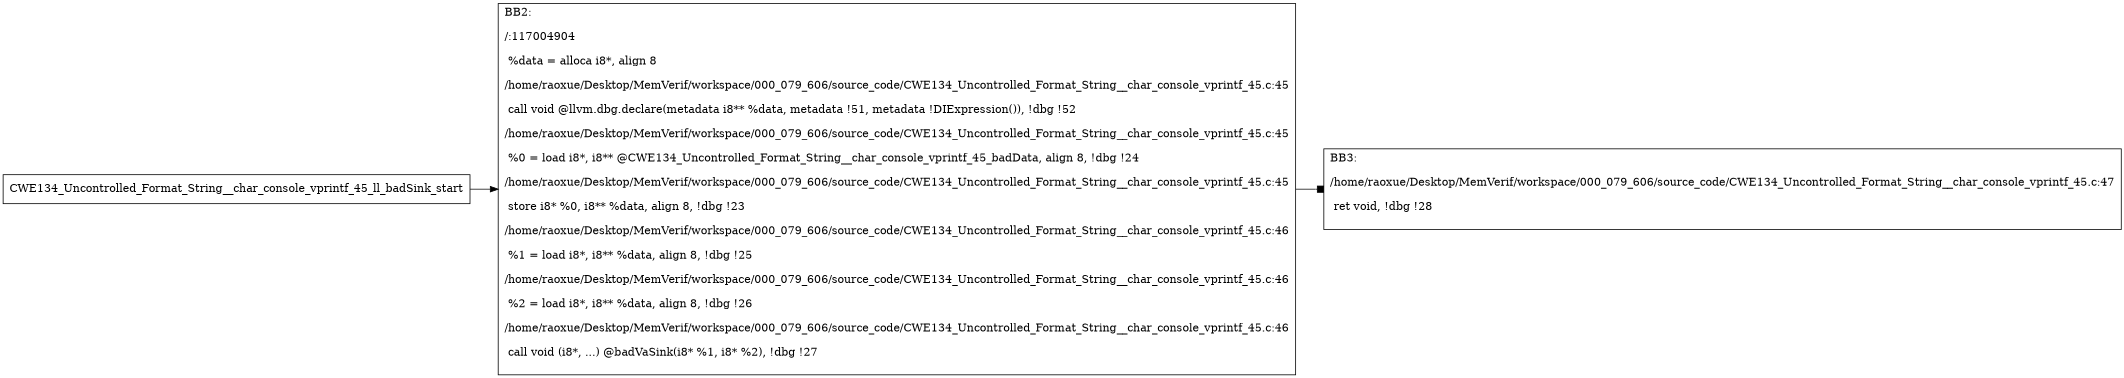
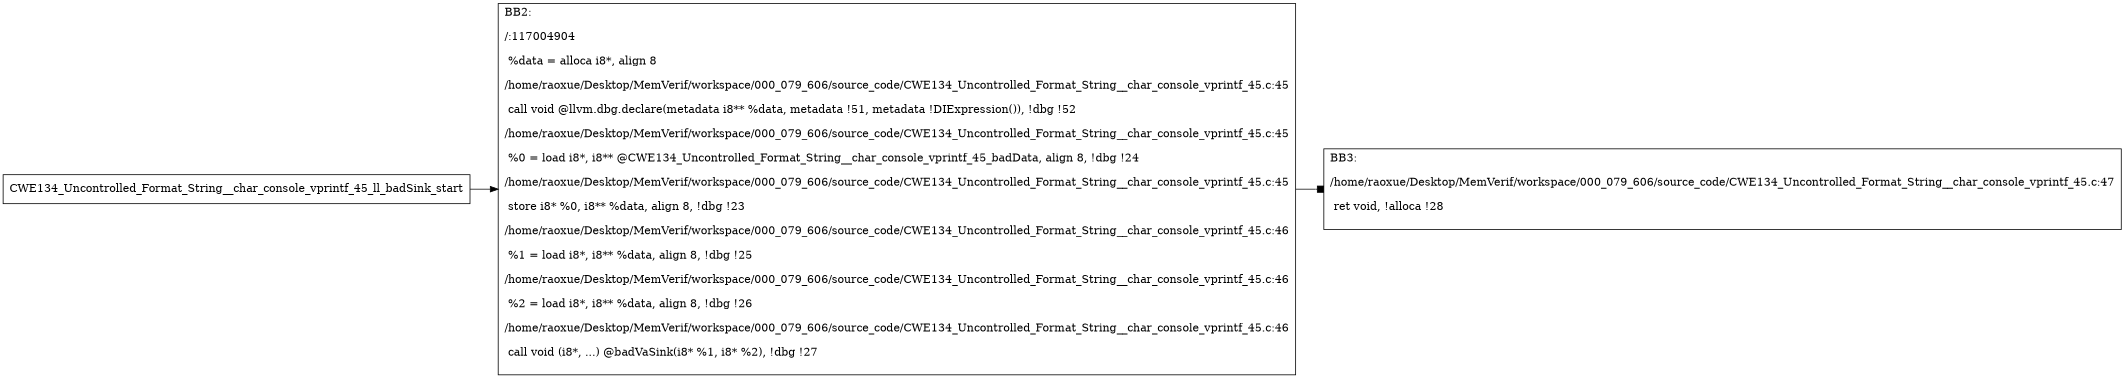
(1381, 207) -> (1387, 207)
